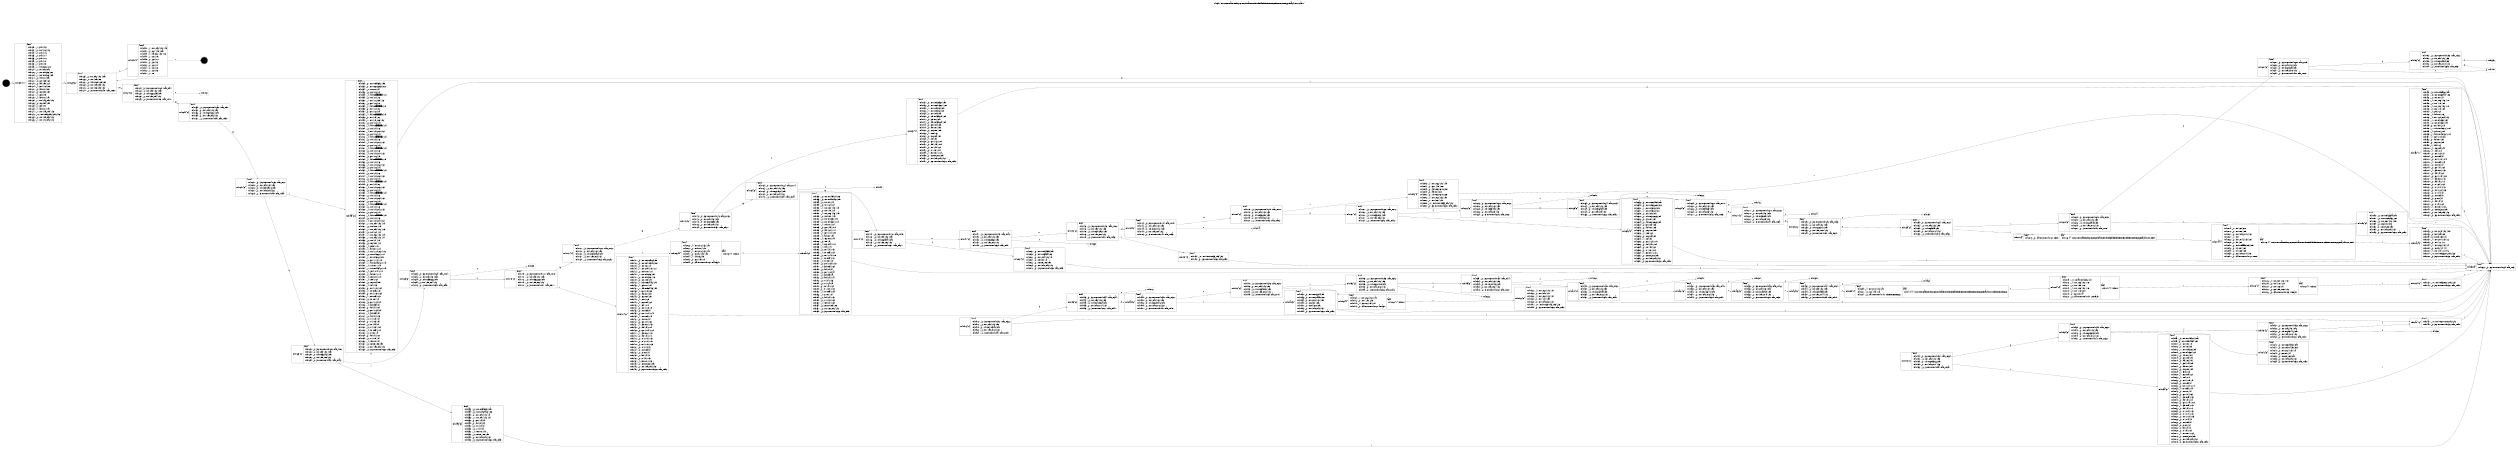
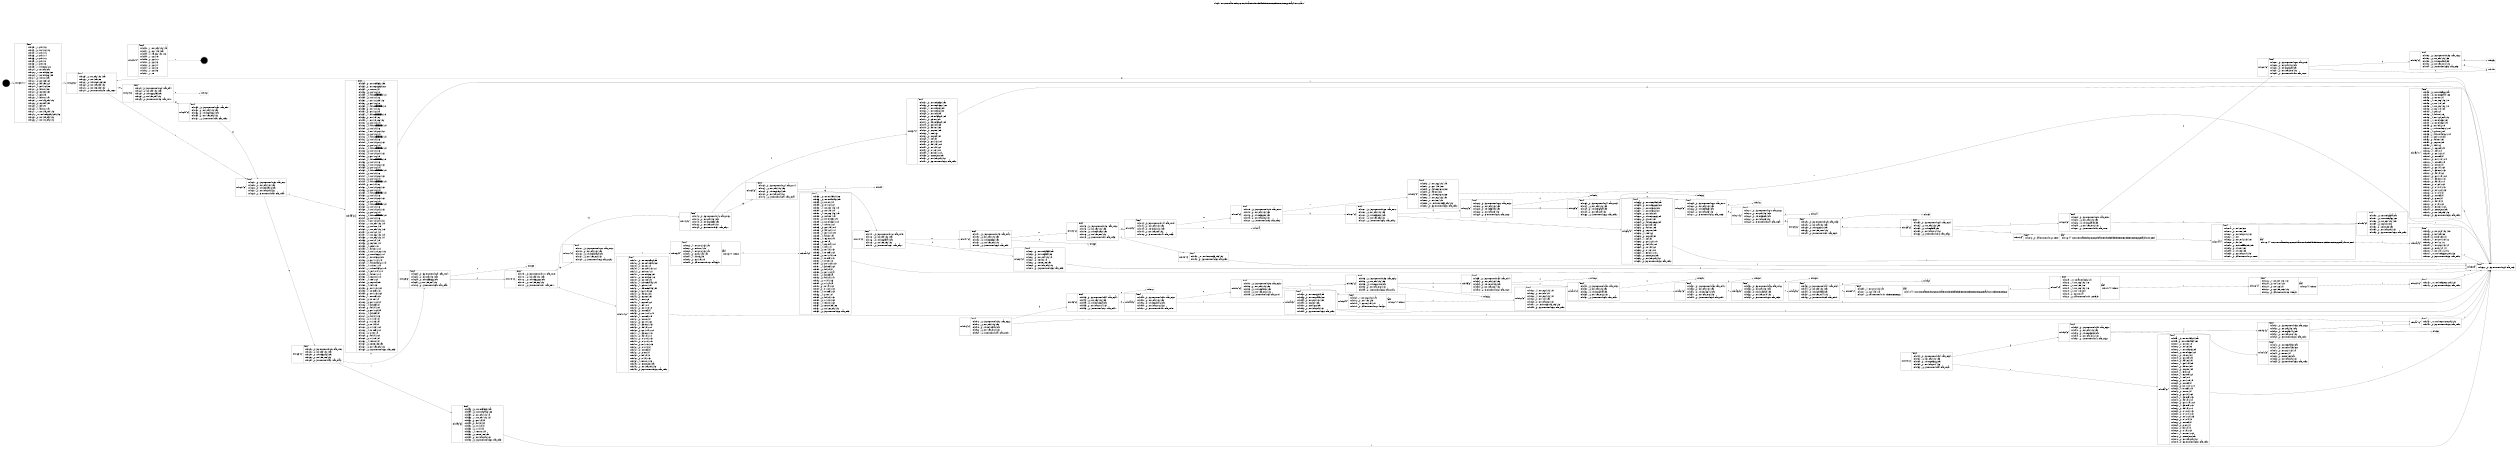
(122, 71) -> (176, 136)
(646, 238) -> (603, 221)
